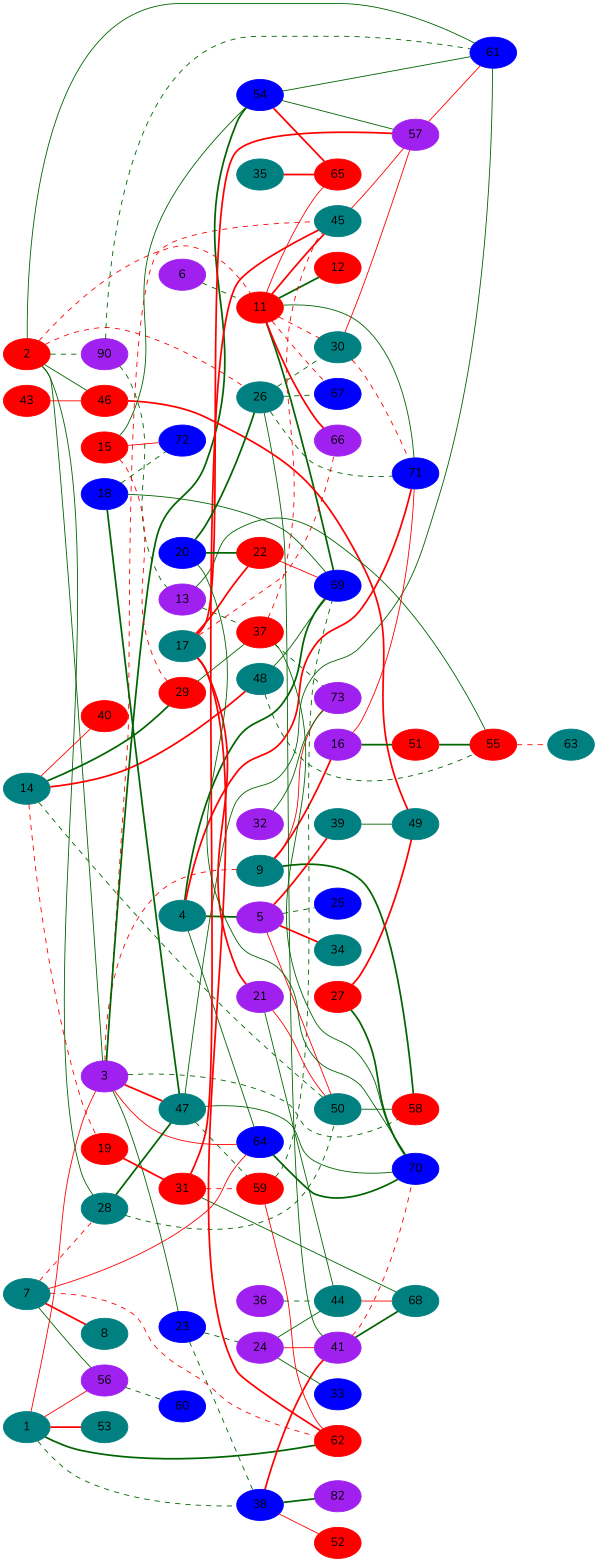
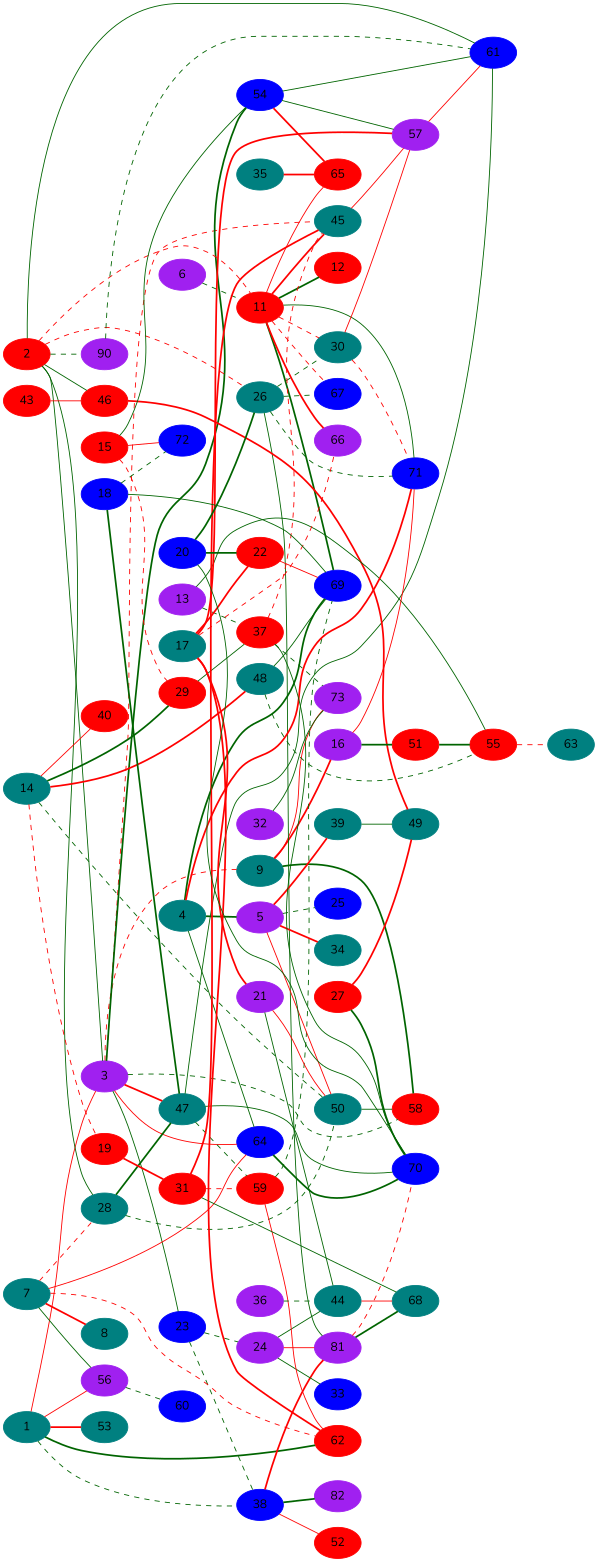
(143, 477) -> none
(338, 1348) -> (338, 1348)
